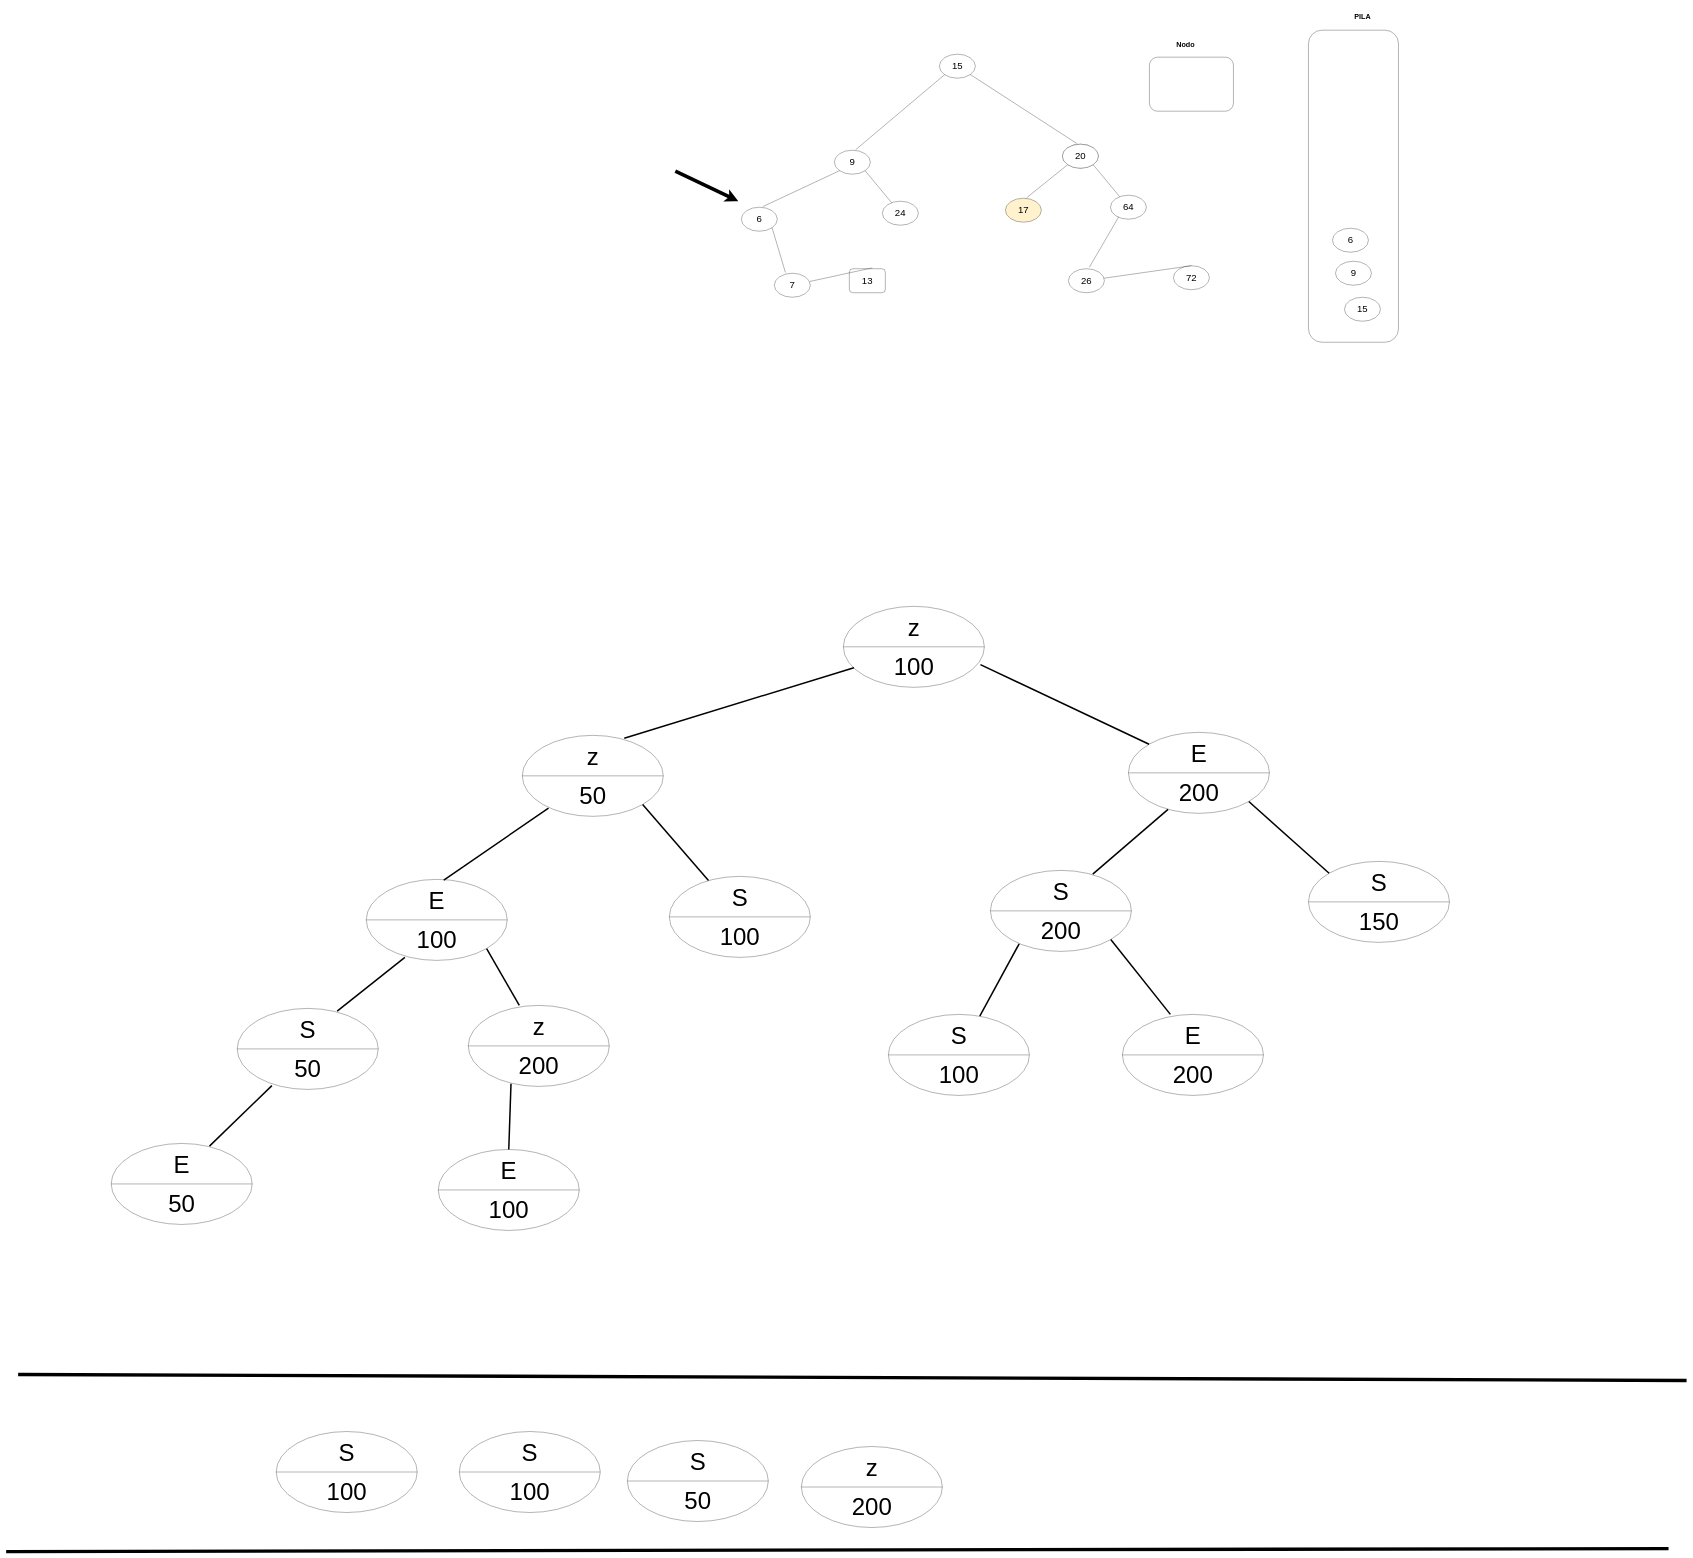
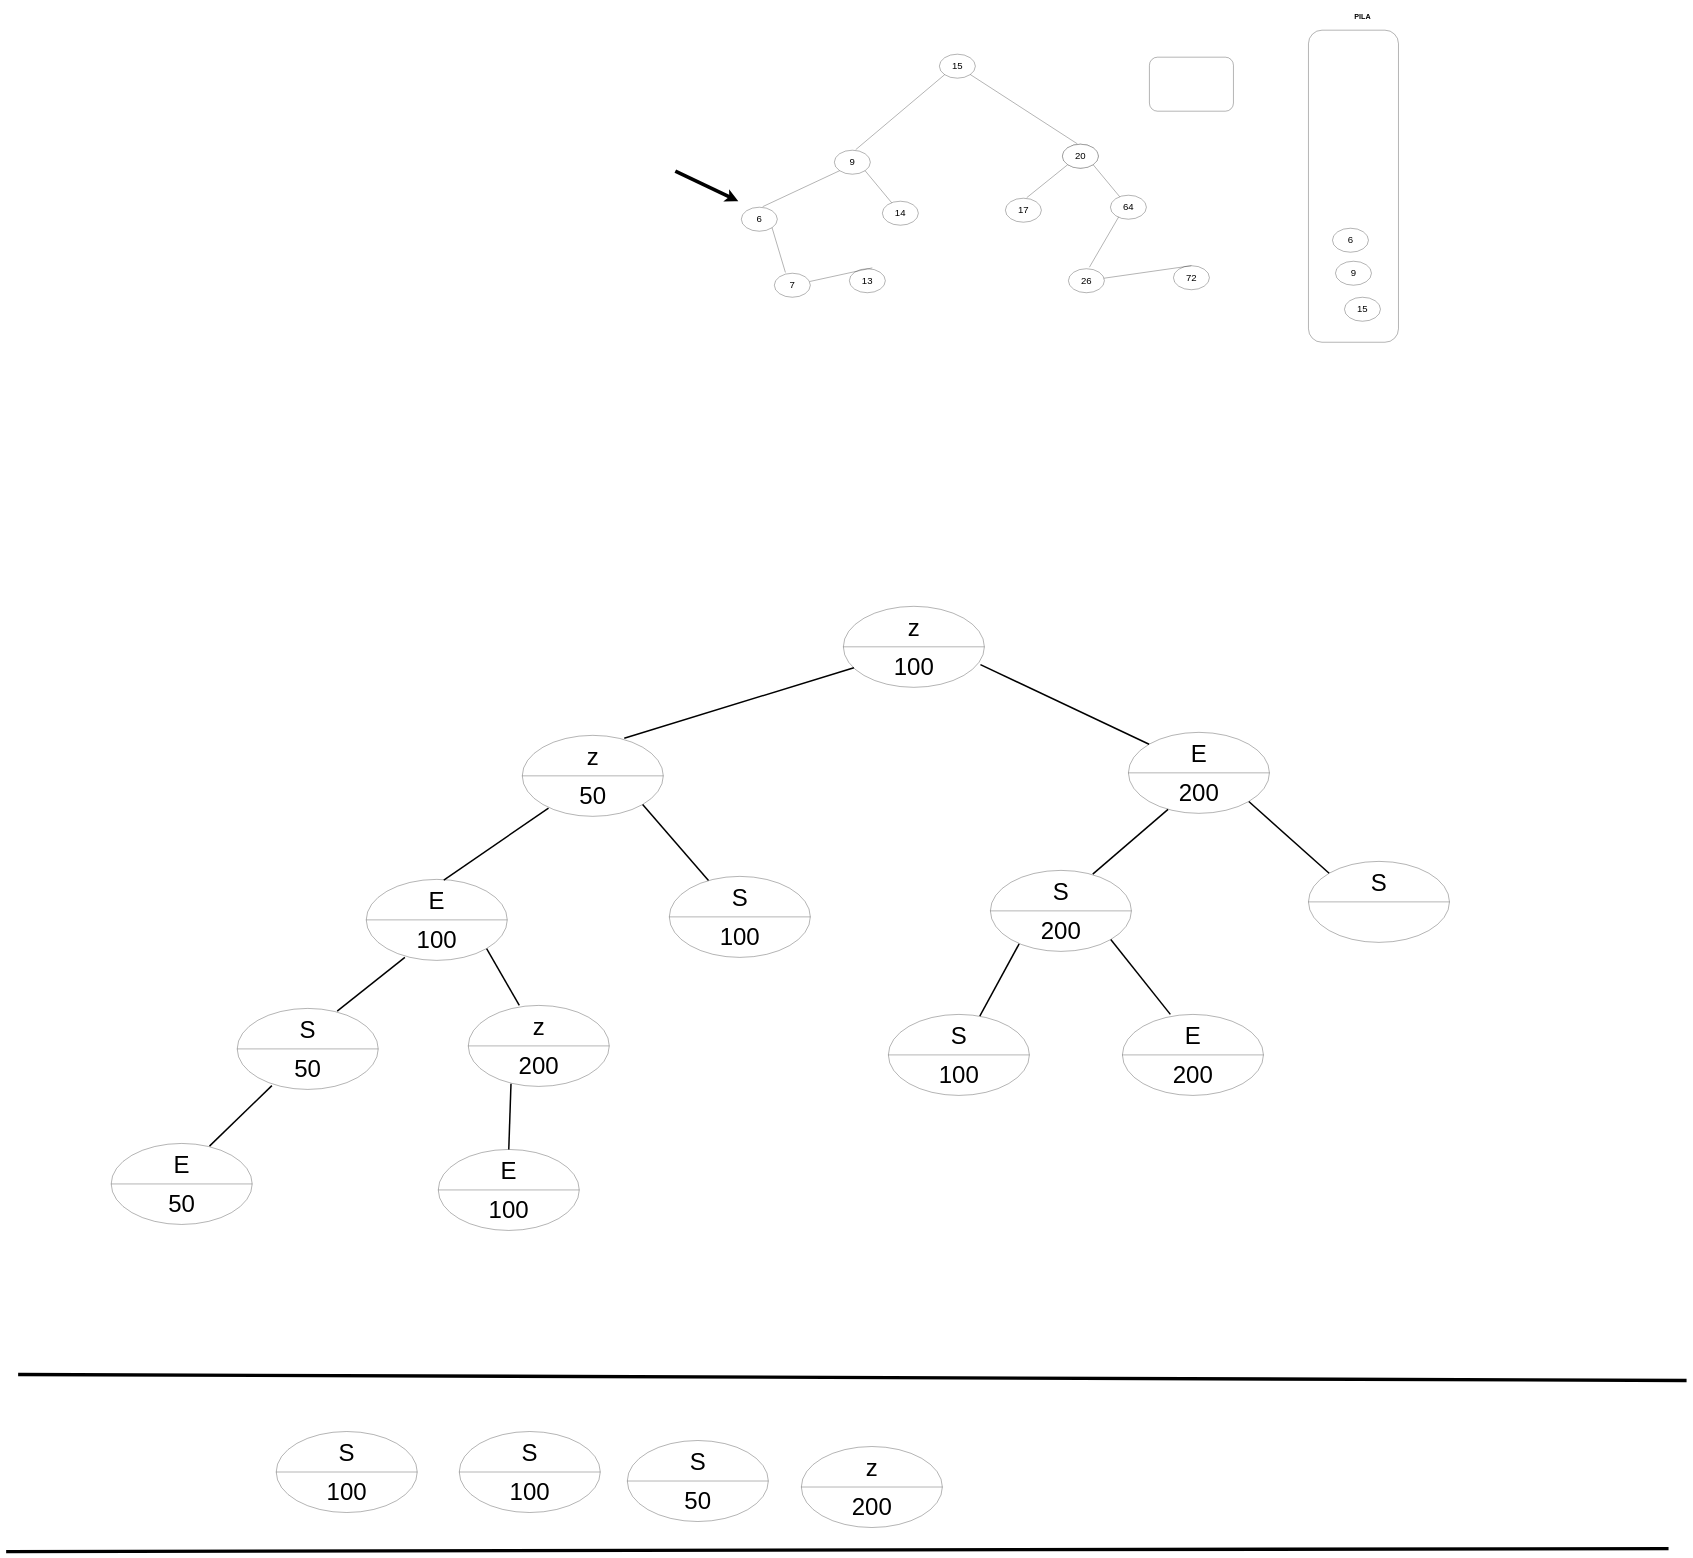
(1185, 45) -> none
(1023, 210) -> (1023, 210)
(900, 213) -> (900, 213)
(867, 281) -> (867, 281)
(1379, 921) -> none
